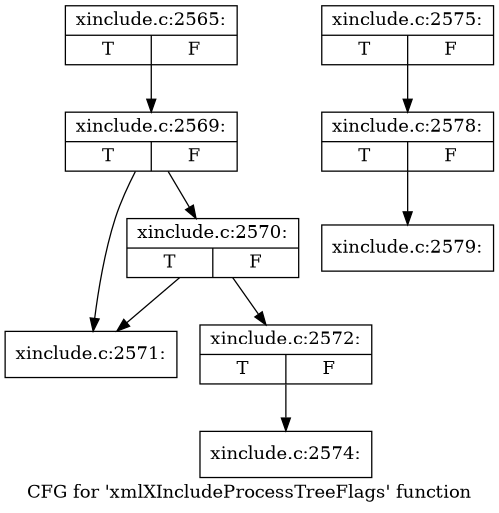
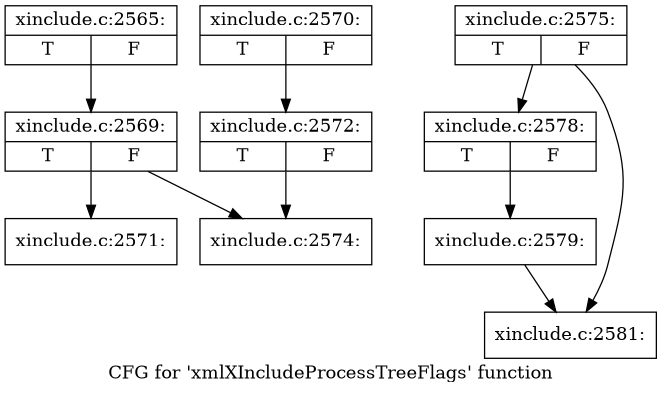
(179, 189) -> (189, 192)
(153, 300) -> none
none -> (570, 335)
